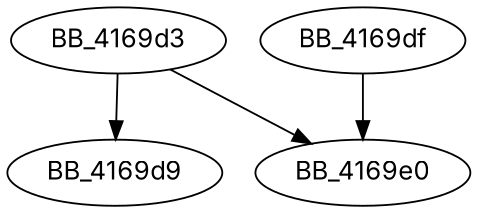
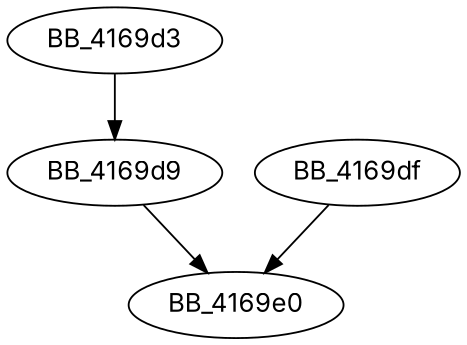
(232, 102) -> (169, 232)
